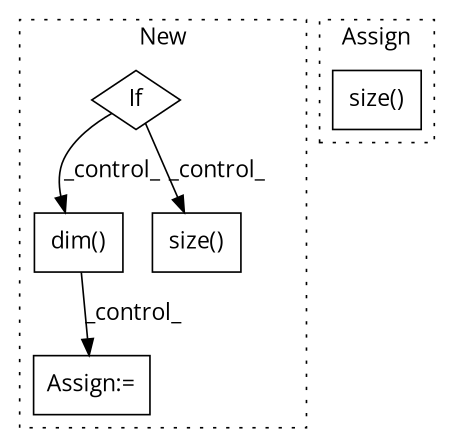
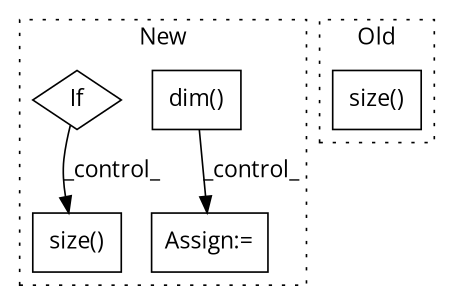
(377, 39) -> (377, 39)
(72, 147) -> none
